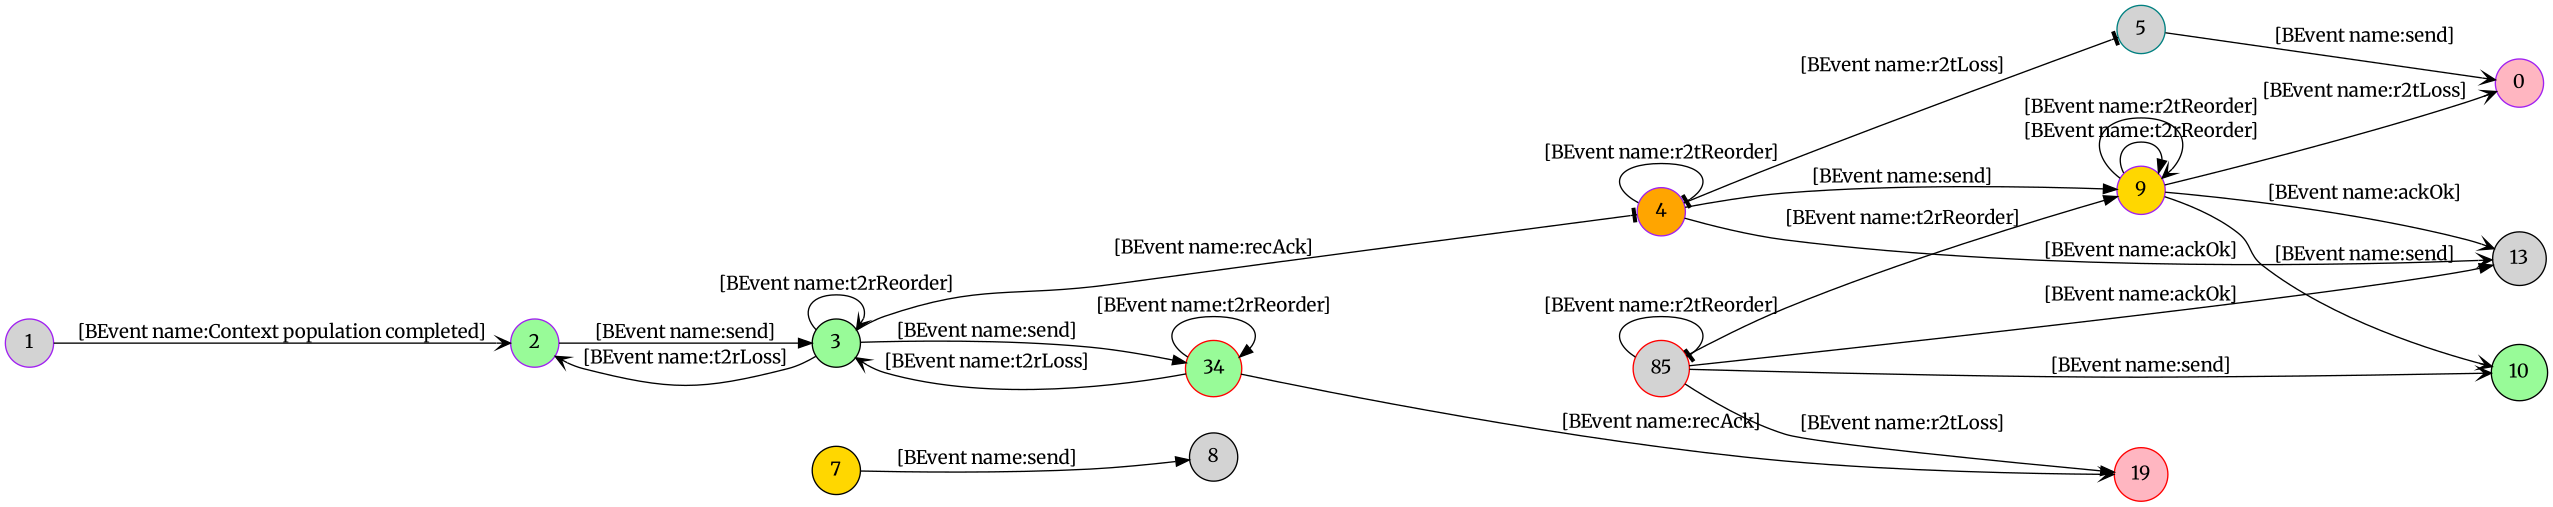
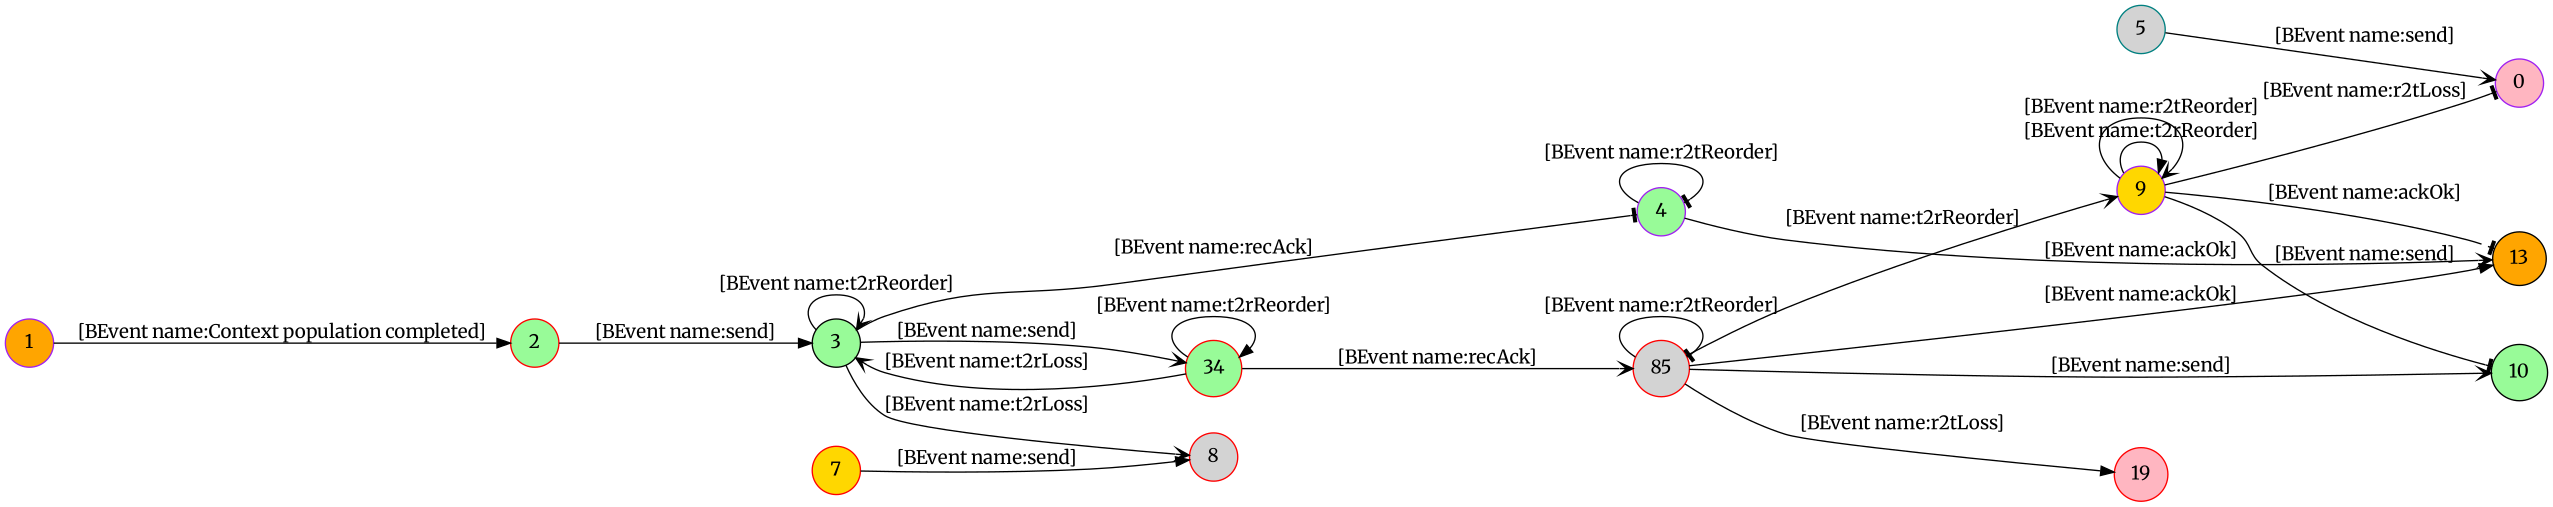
(1897, 119) -> none
(2328, 143) -> (2328, 143)
(1894, 188) -> none
(1661, 212) -> (1661, 212)
(2325, 212) -> (2325, 212)
(2519, 259) -> (2519, 259)
(1892, 268) -> (1892, 268)
(2322, 303) -> (2322, 303)
(29, 343) -> (29, 343)
(275, 343) -> (275, 343)
(535, 343) -> (535, 343)
(1017, 343) -> (1017, 343)
(692, 385) -> (997, 437)
(1668, 448) -> (1431, 369)
(1214, 457) -> (1214, 457)
(836, 470) -> (836, 470)
